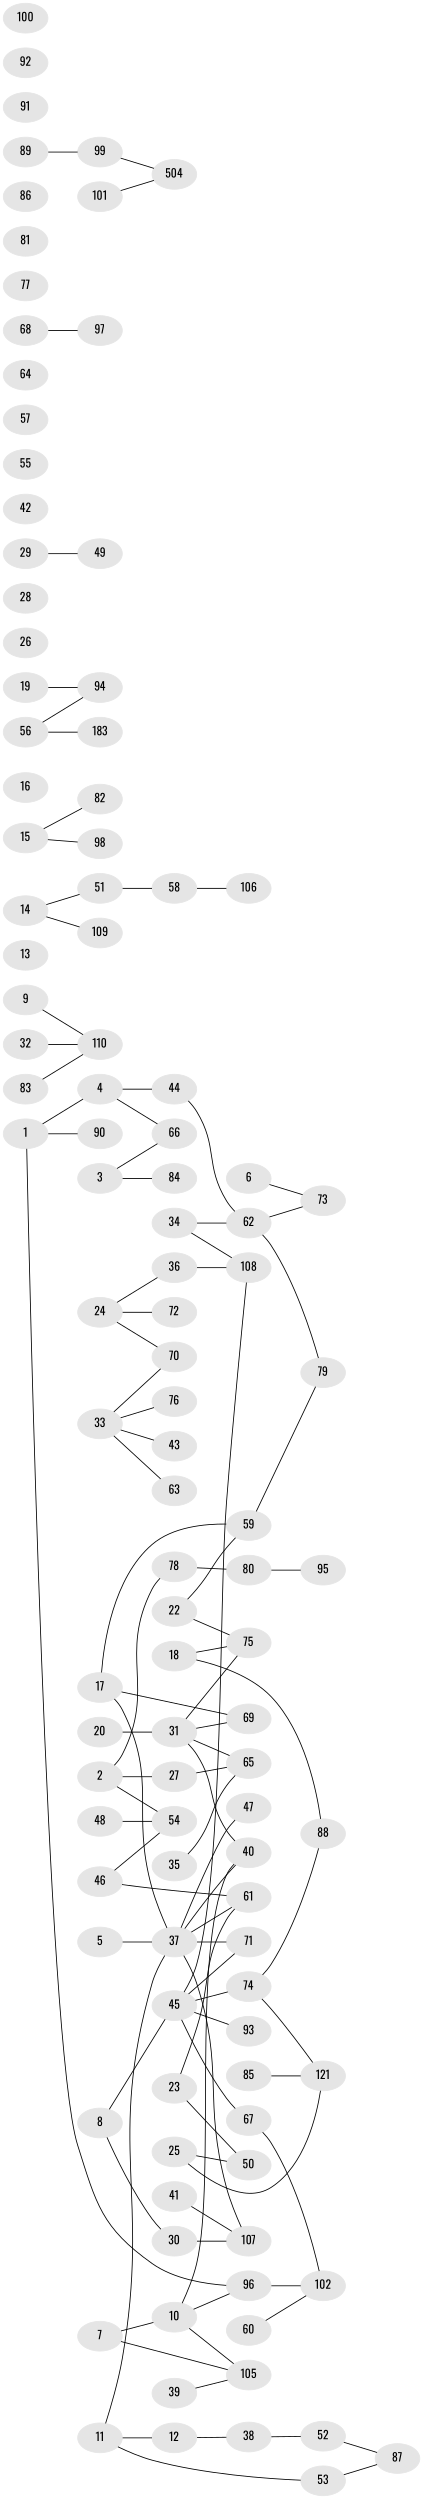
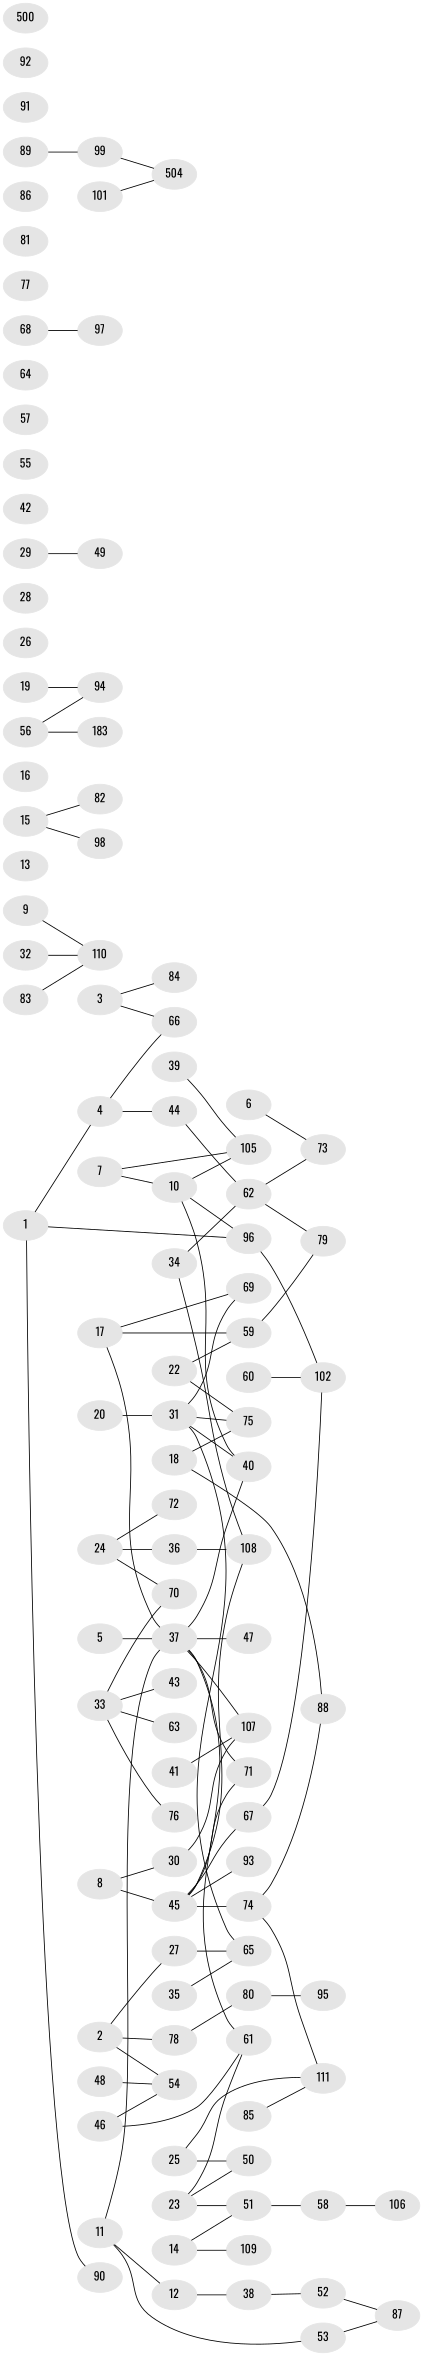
(26, 18) -> (26, 18)
(323, 2076) -> (323, 2078)
none -> (212, 2206)
